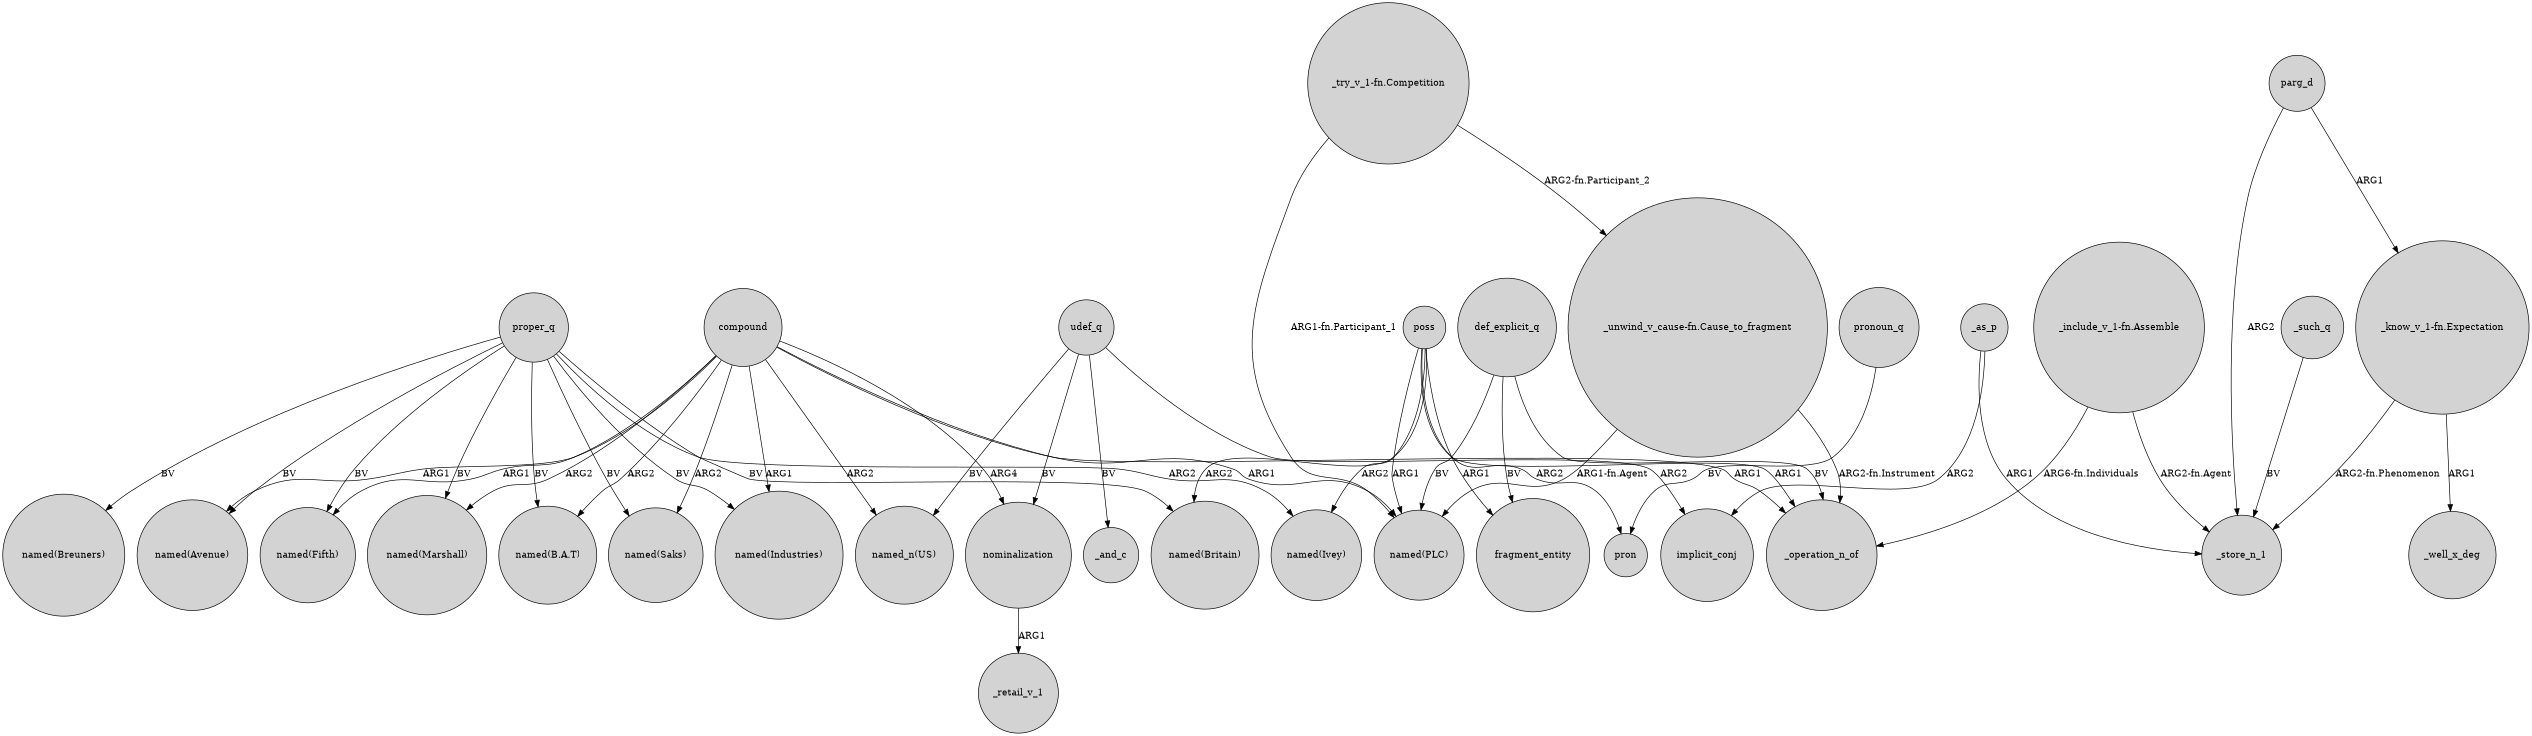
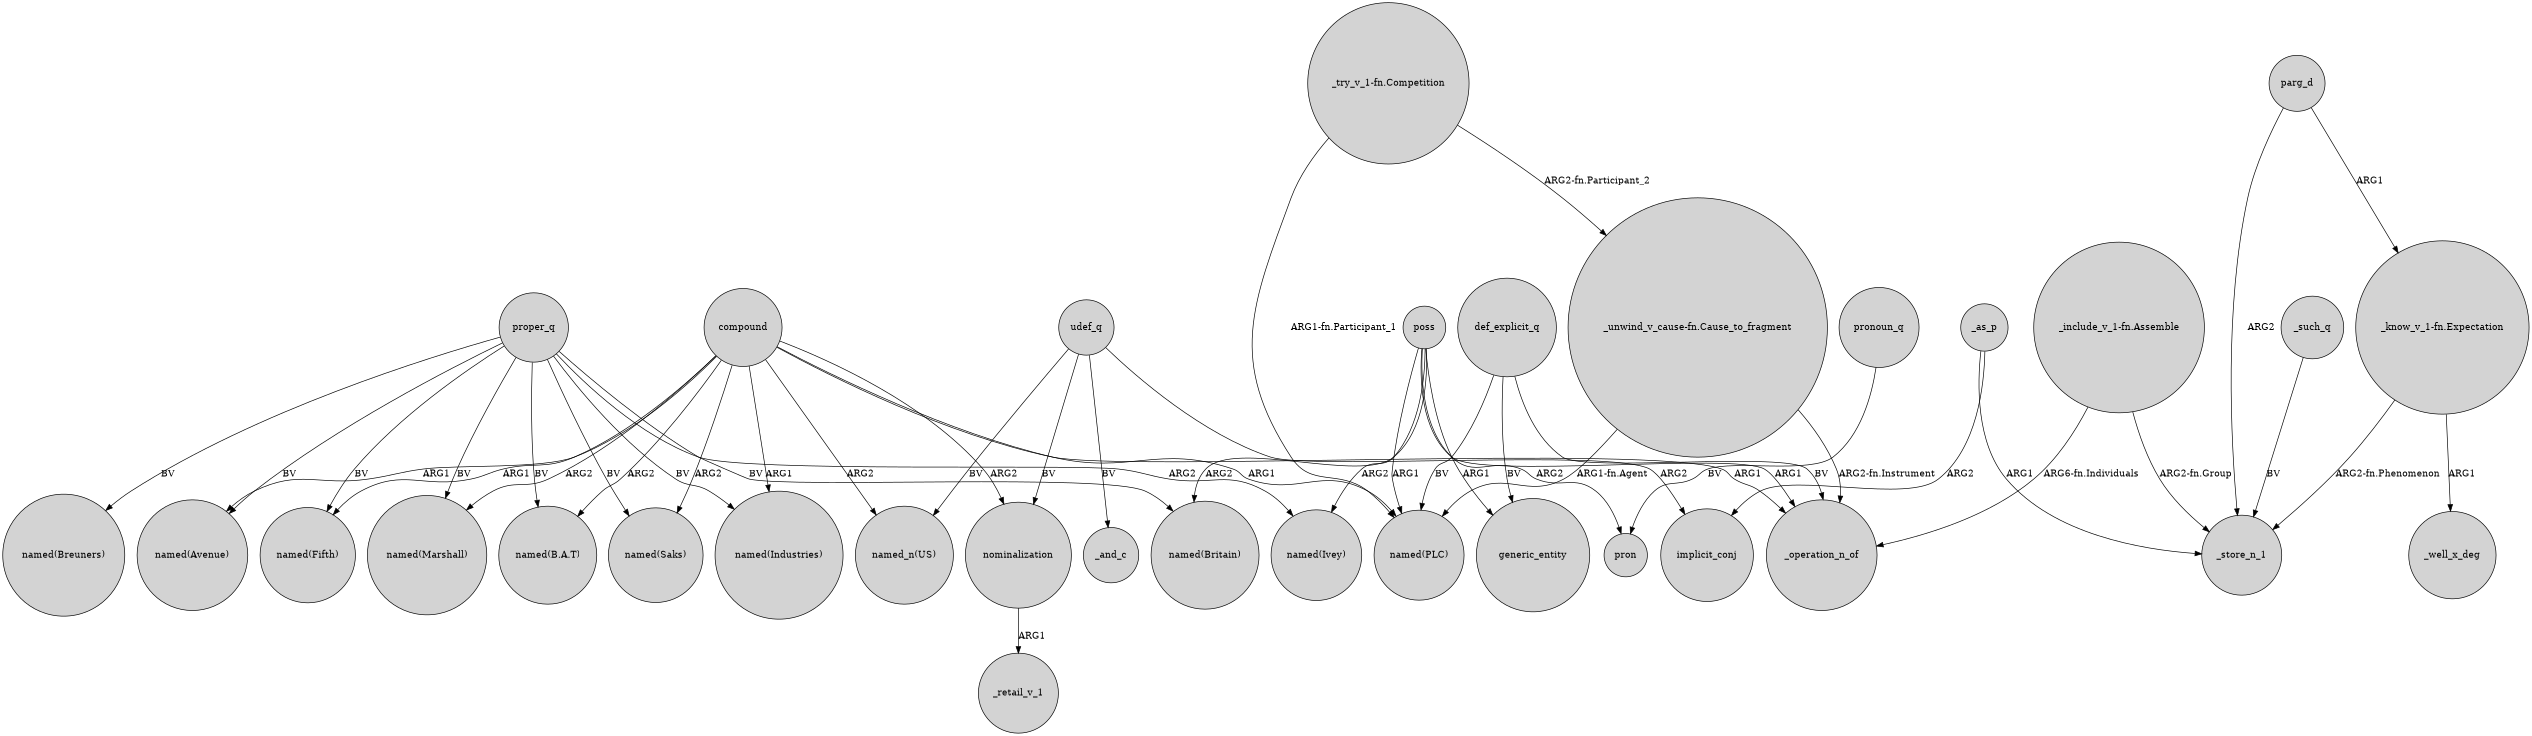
(1004, 474) -> (1004, 474)
(2196, 474) -> (2196, 474)
(1533, 555) -> (1533, 555)
